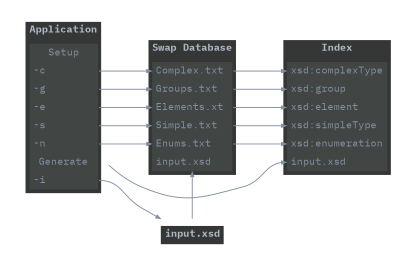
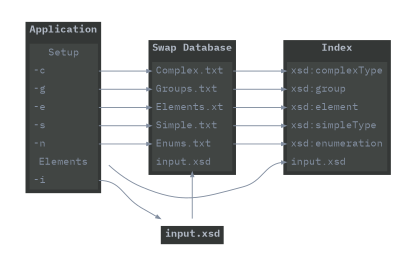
(64, 162) -> (64, 162)
